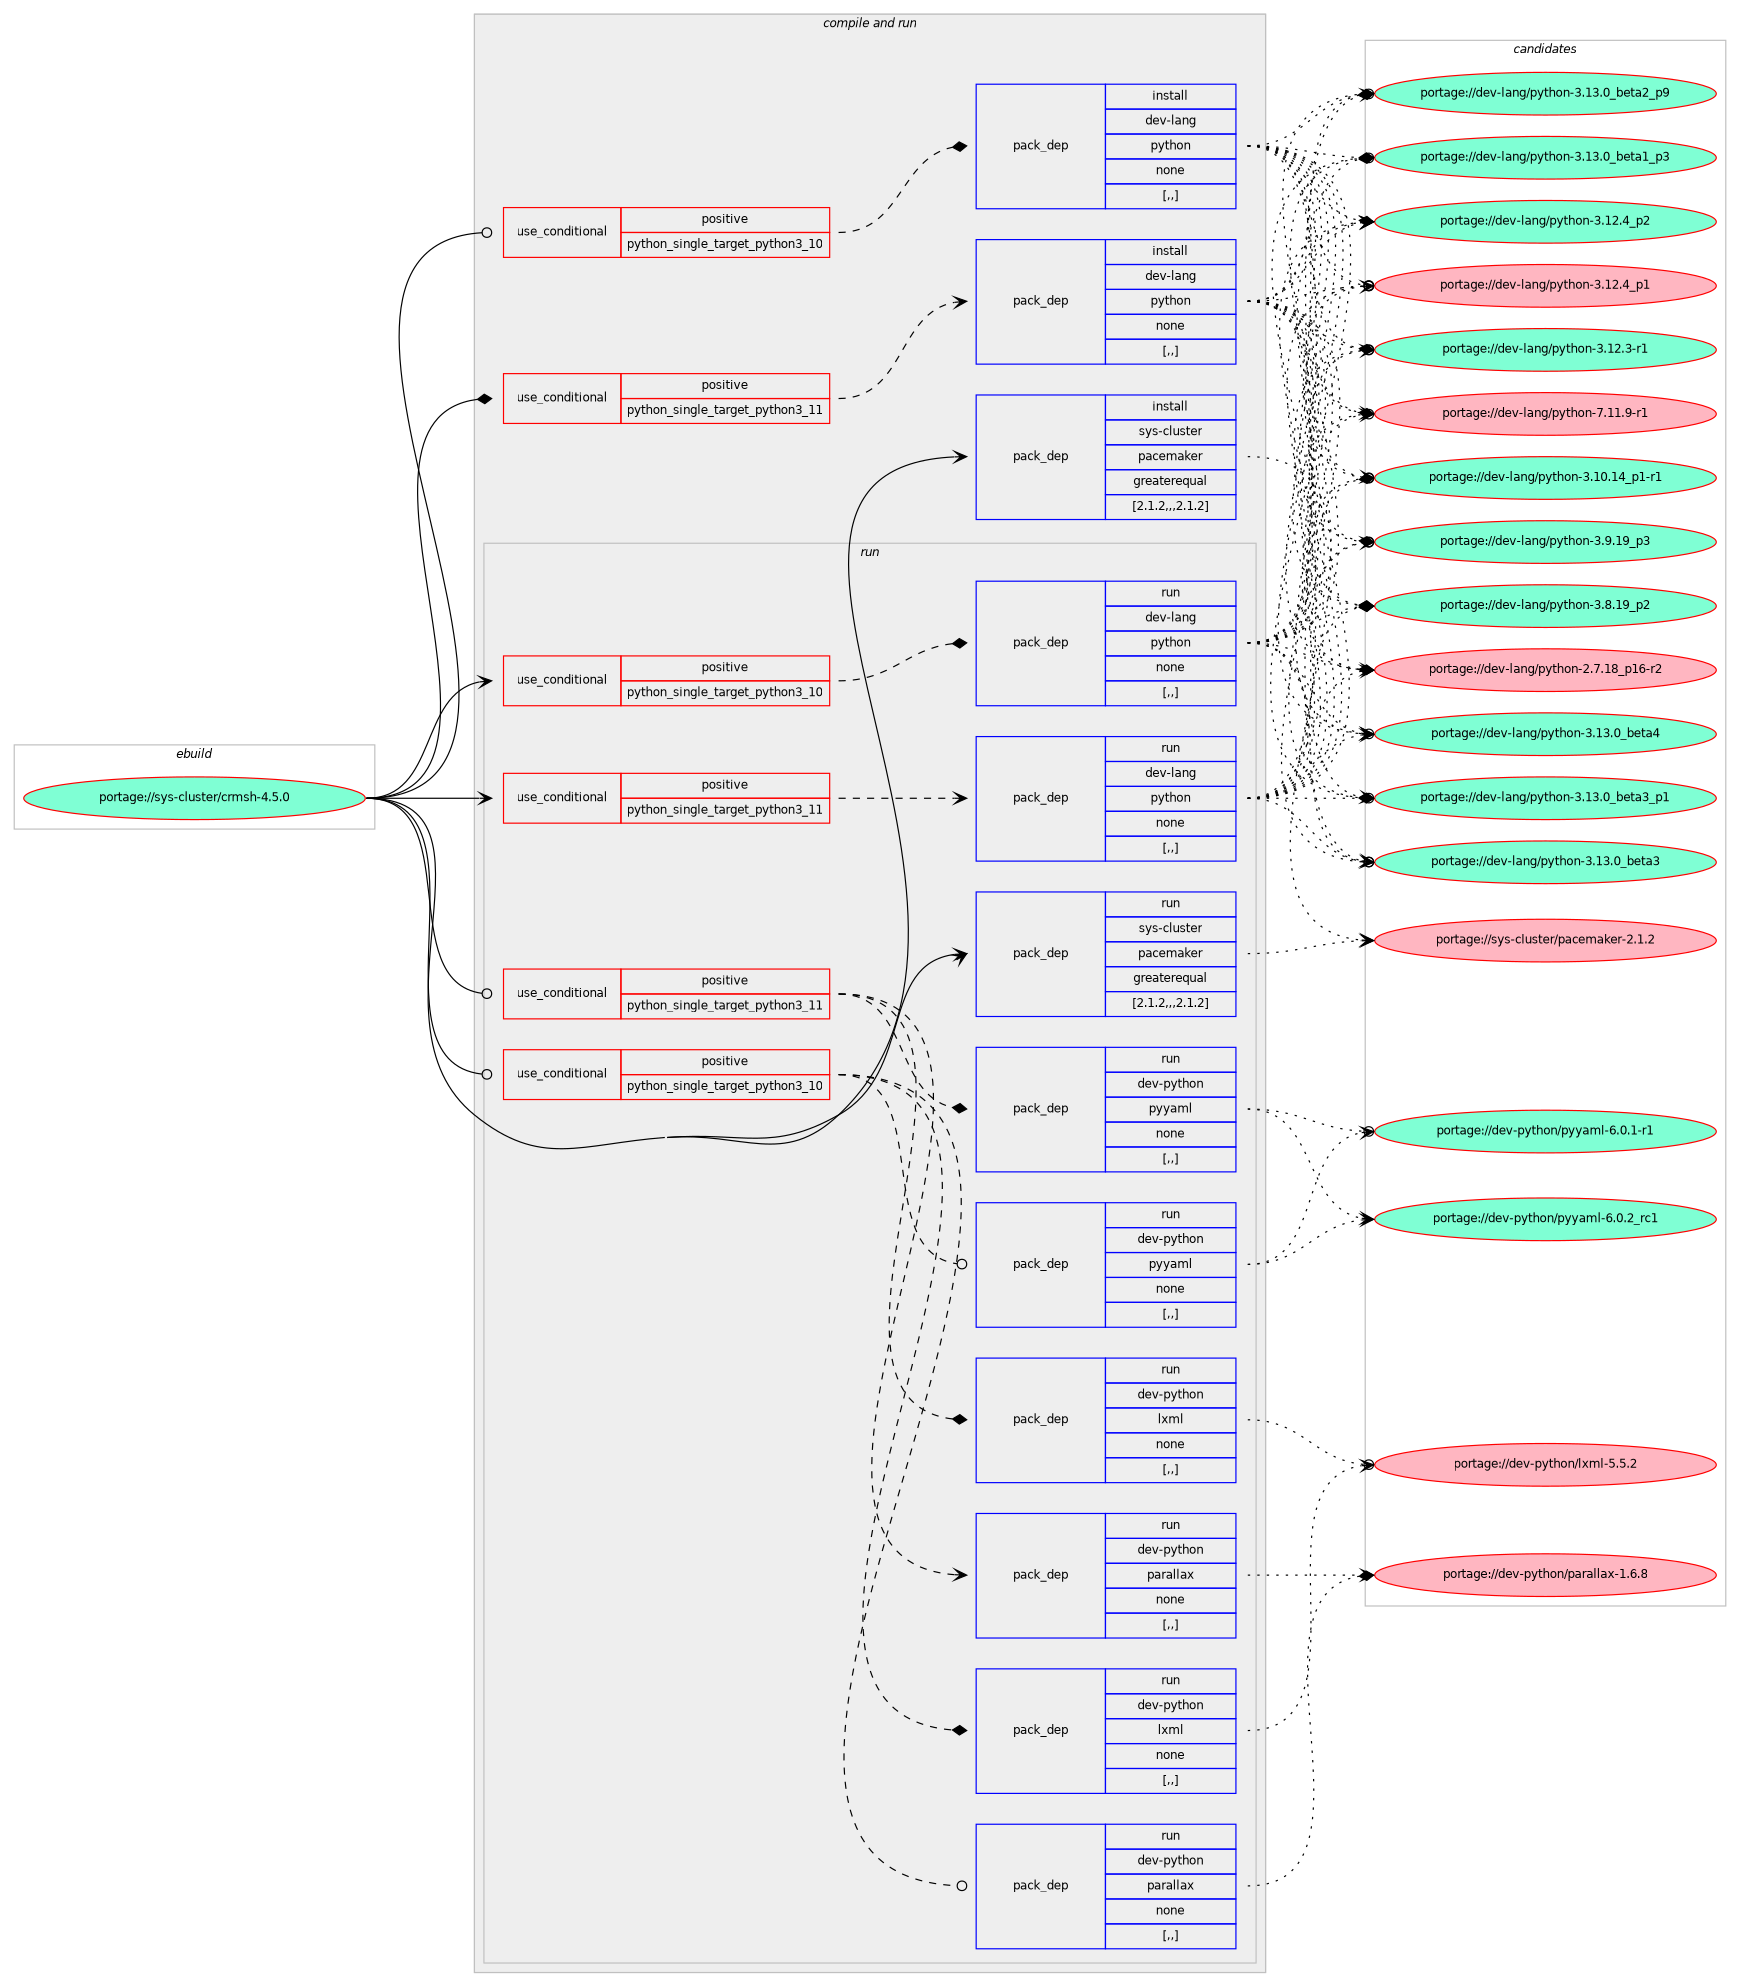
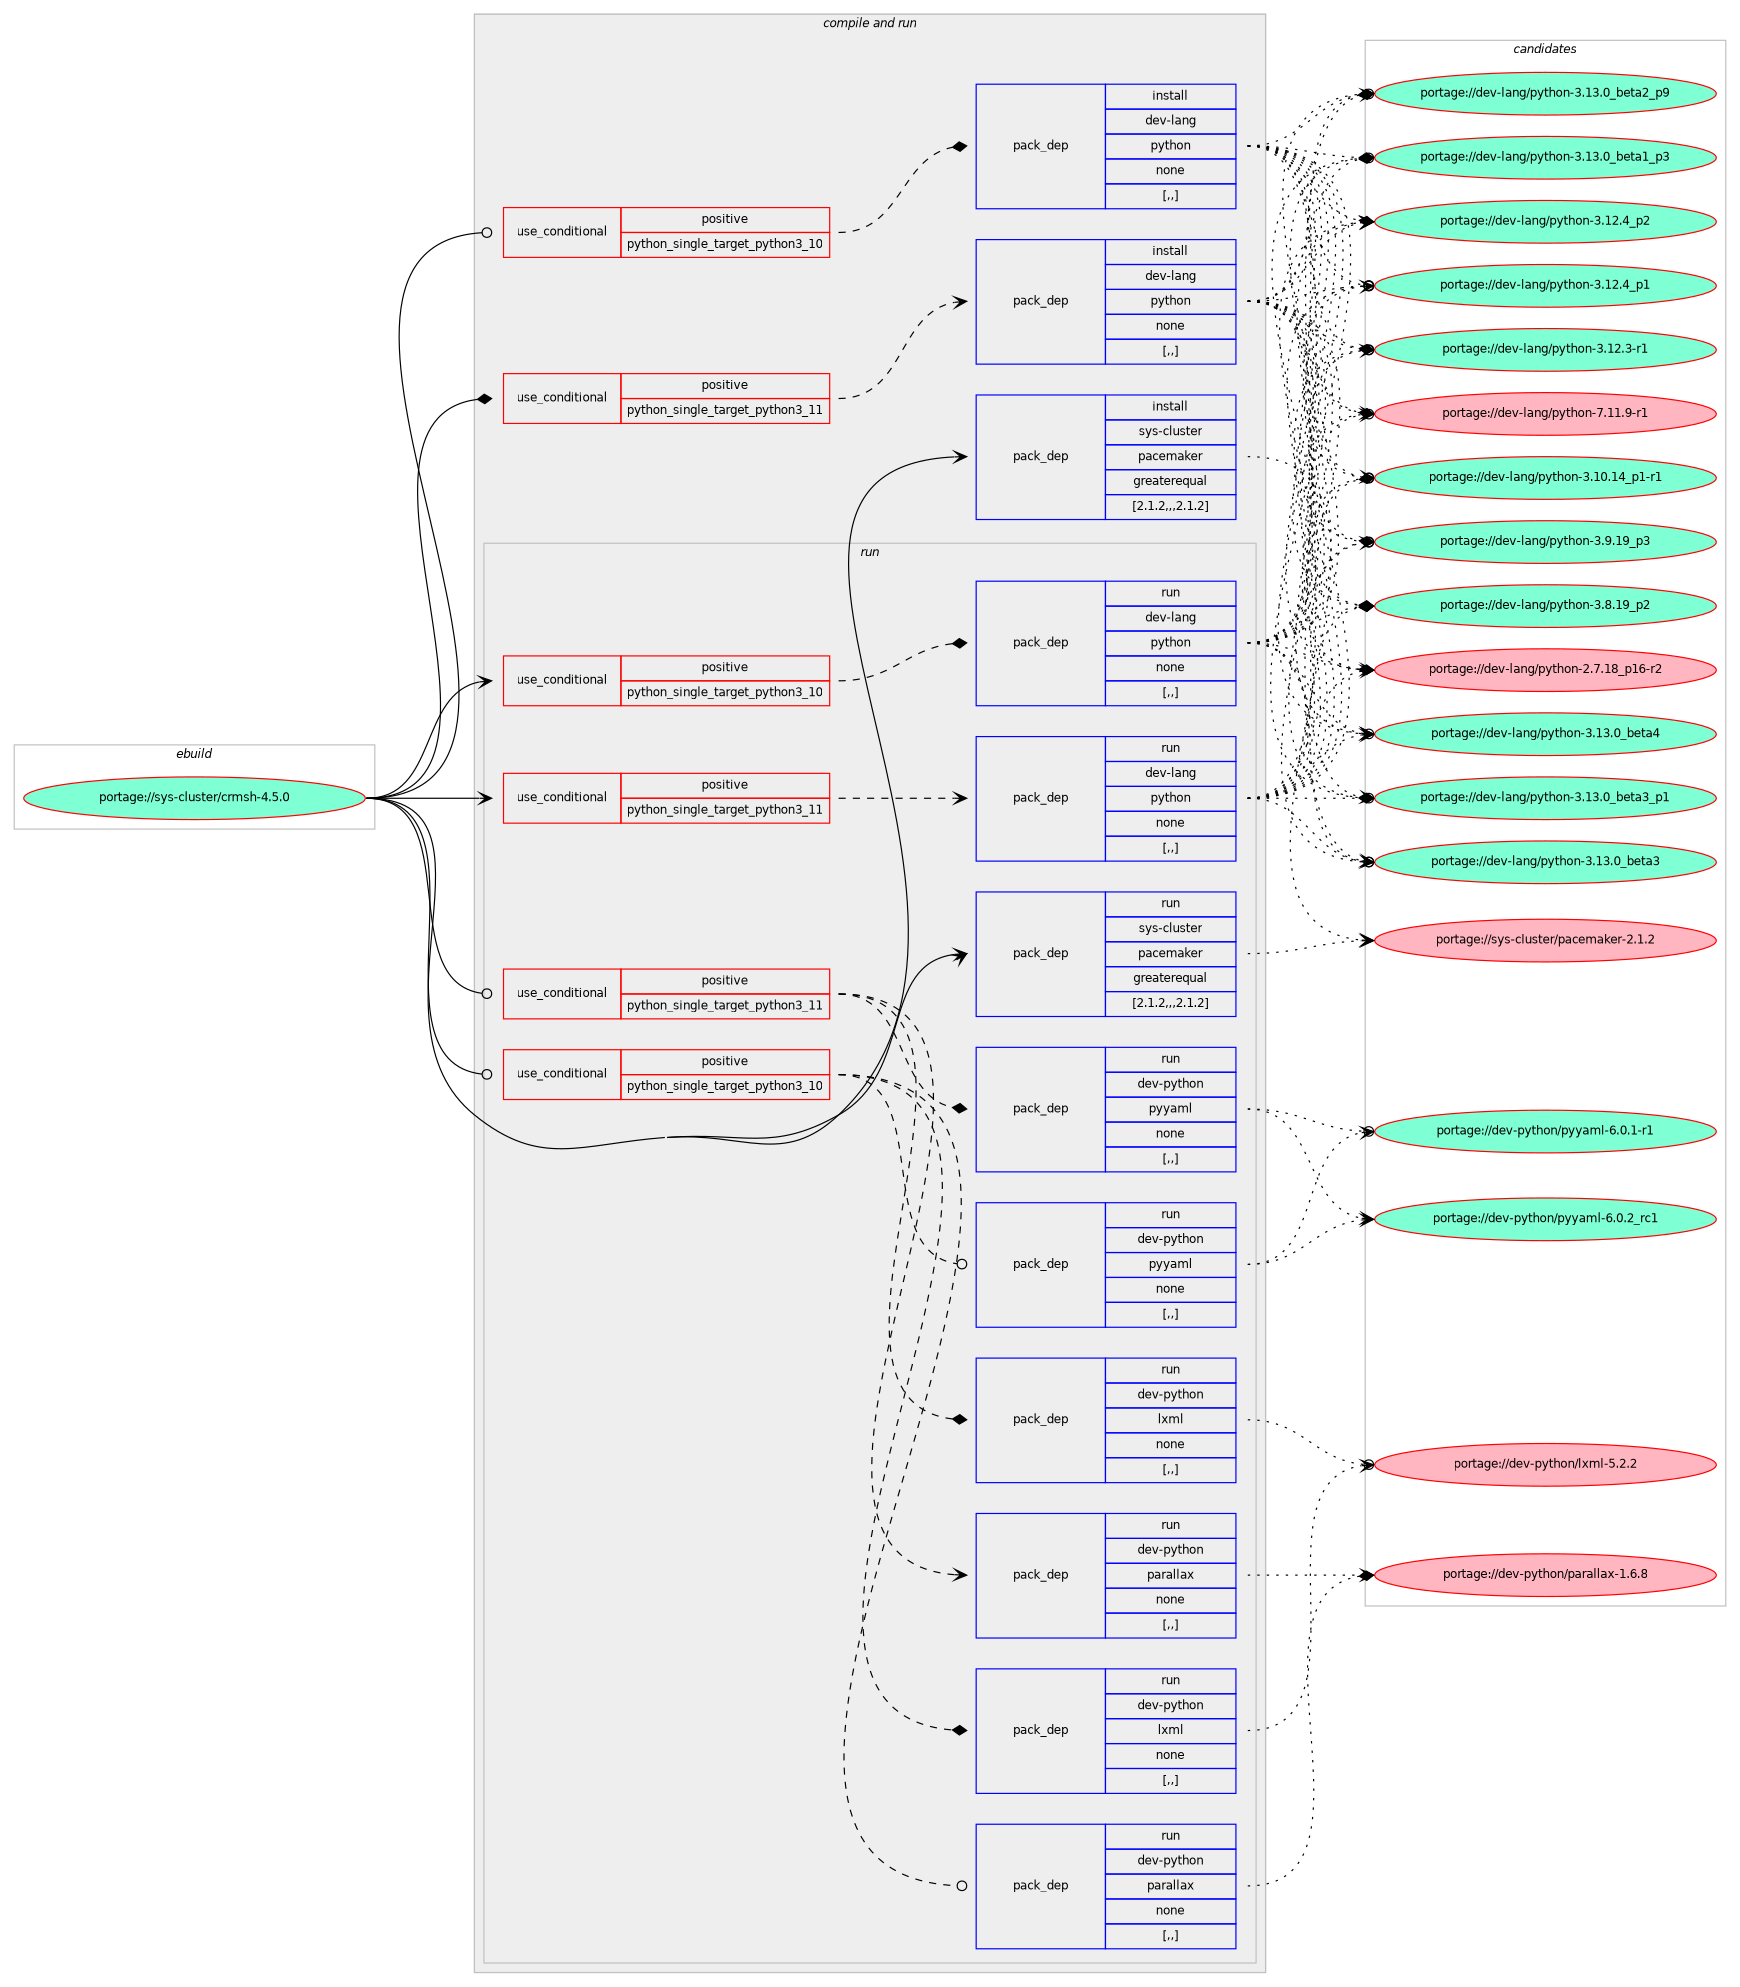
(1546, 286) -> (1546, 286)
(1546, 1465) -> (1546, 1465)
